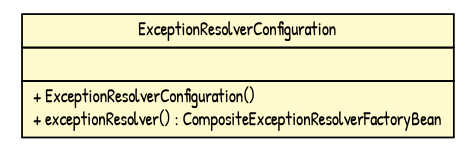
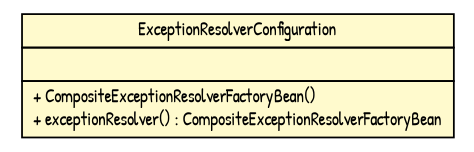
(145, 97) -> (175, 97)
